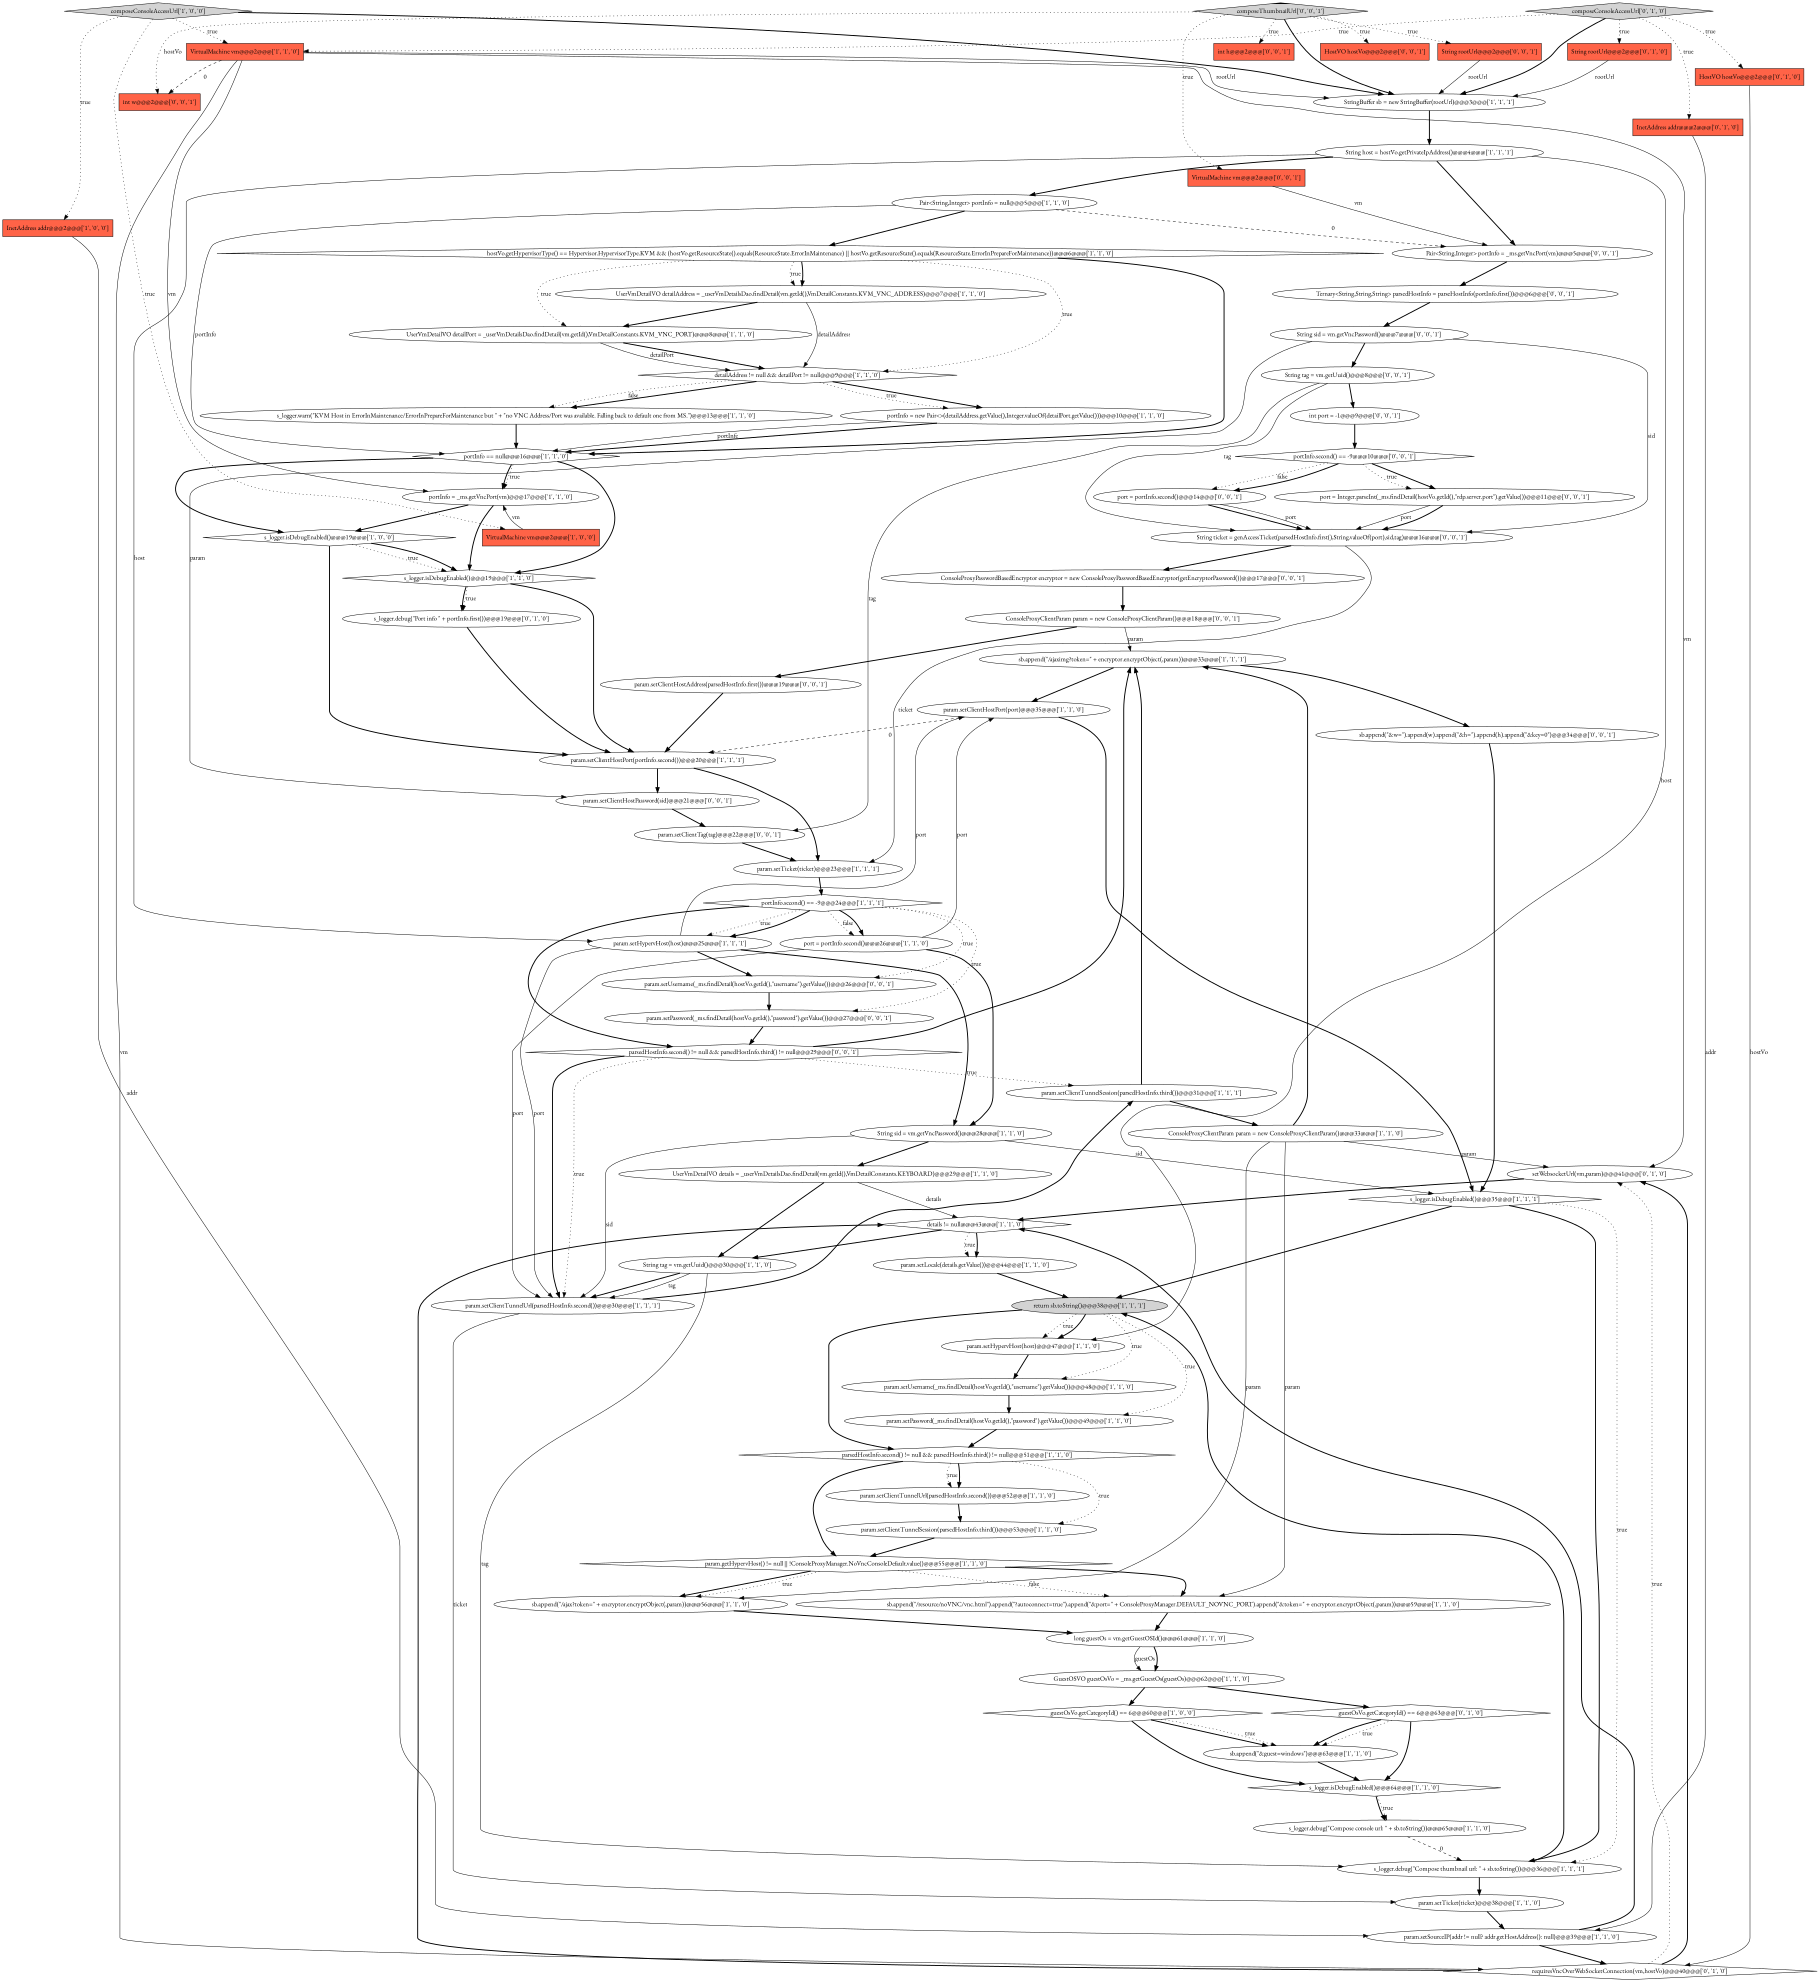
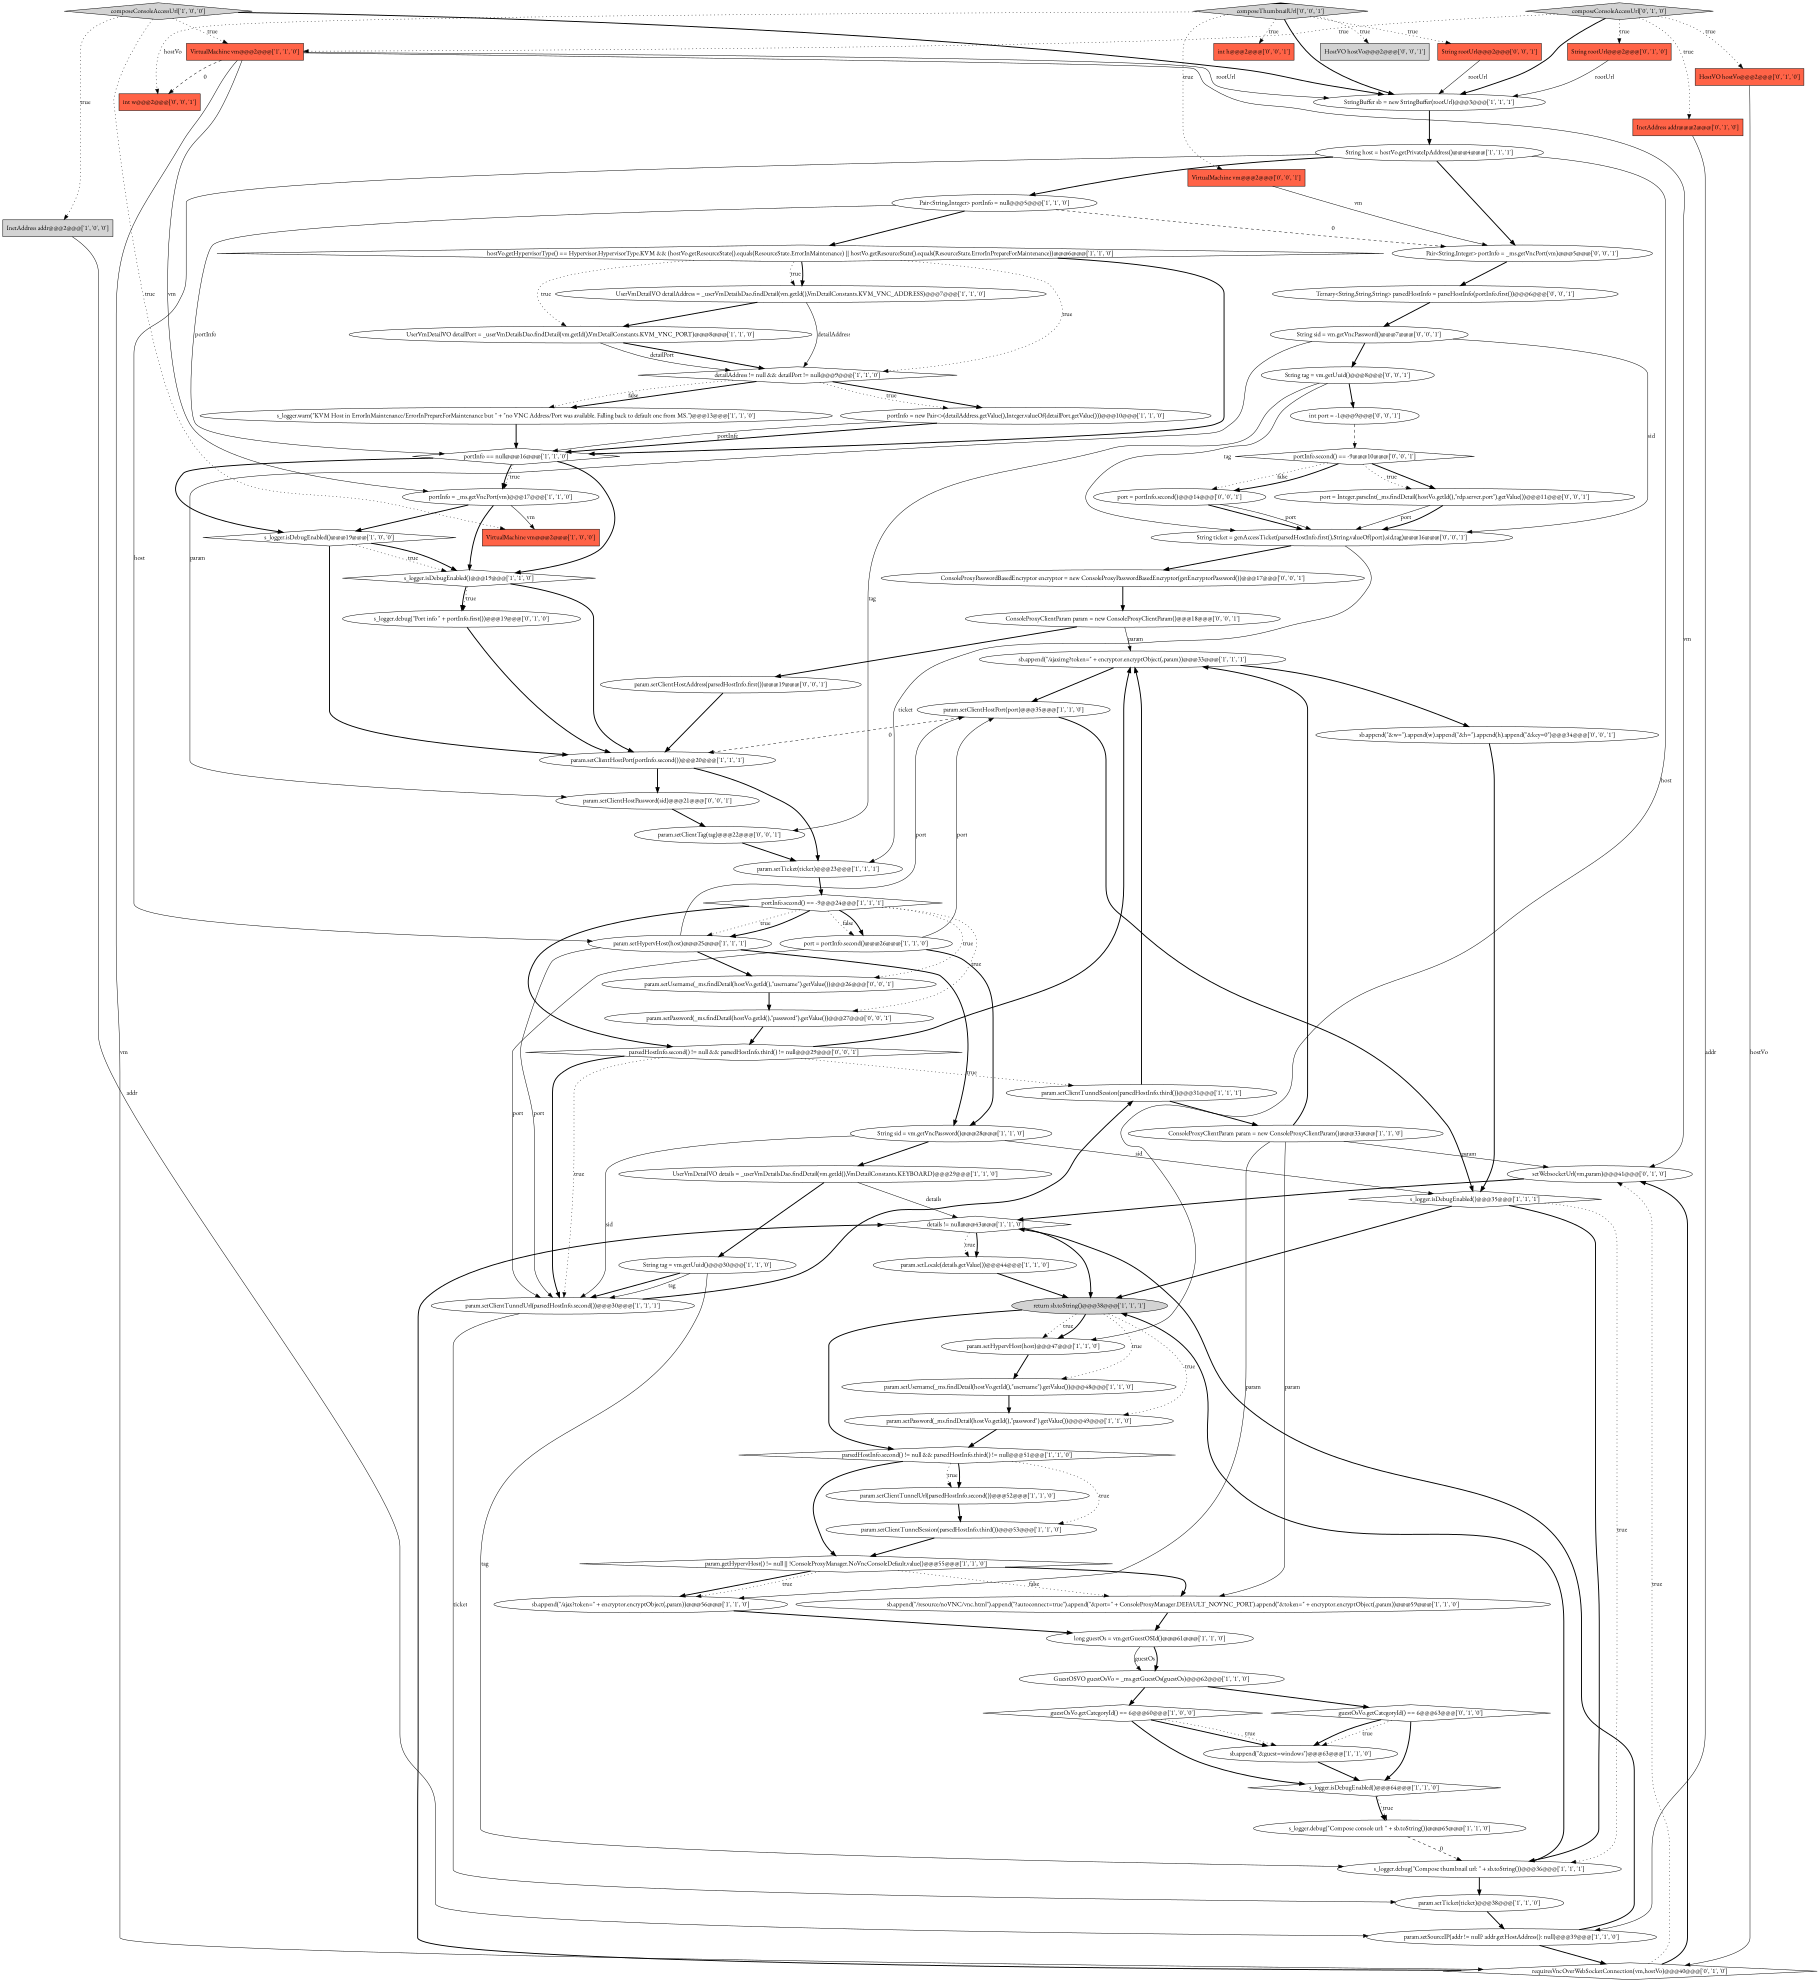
(1375, 52) -> (1375, 52)
(58, 228) -> (58, 228)
(1355, 434) -> (1355, 434)
(512, 521) -> (522, 515)
(850, 1244) -> (1071, 1248)
